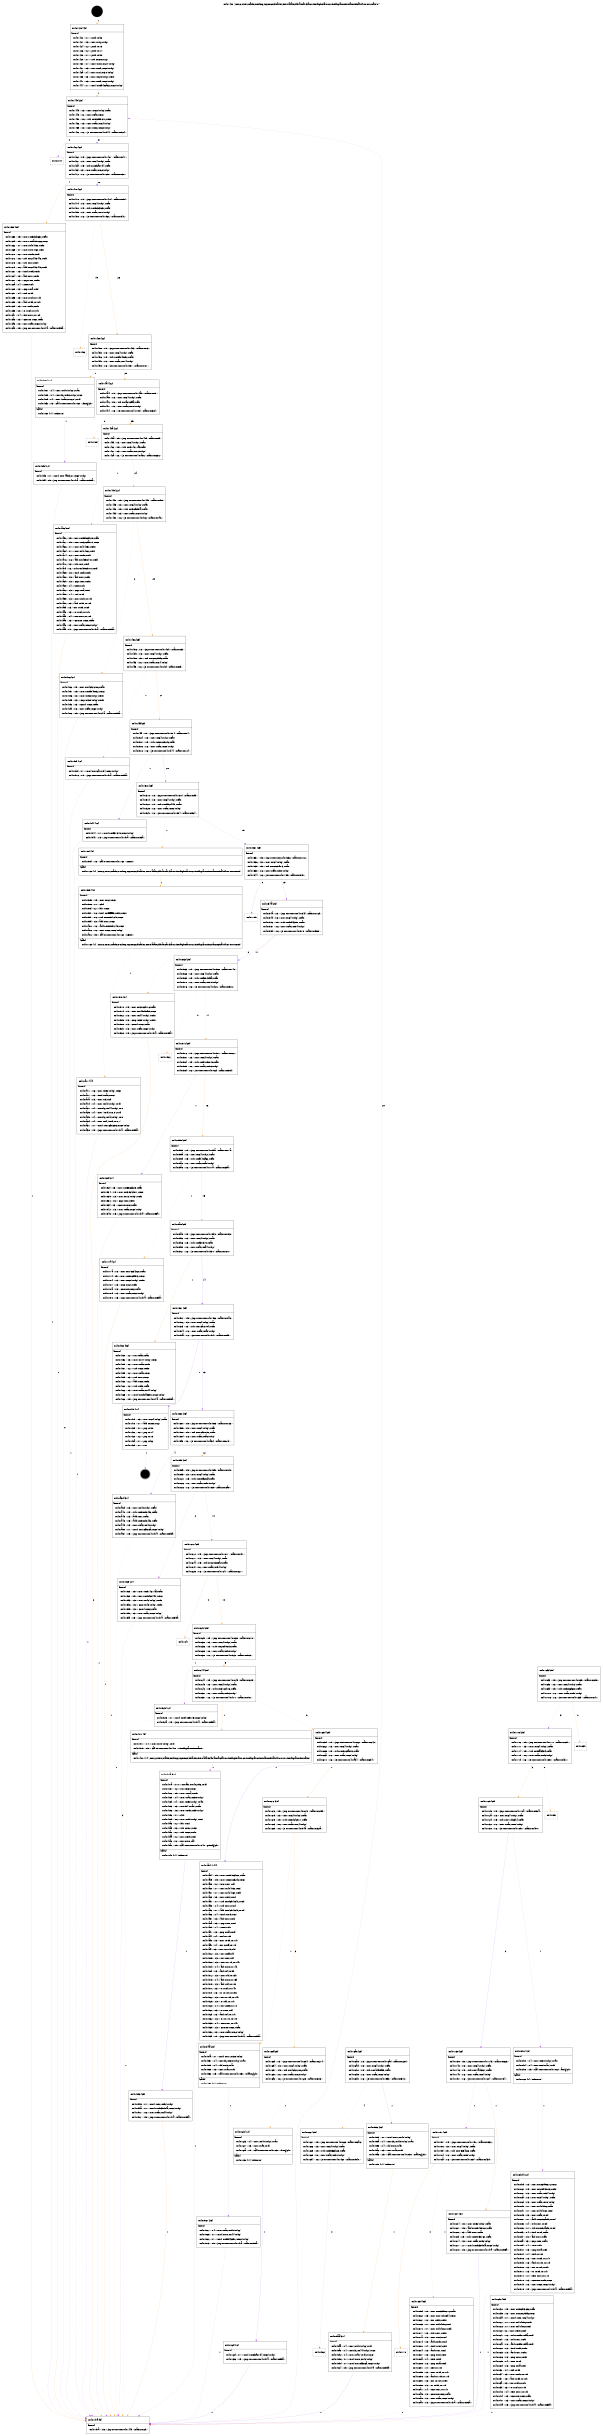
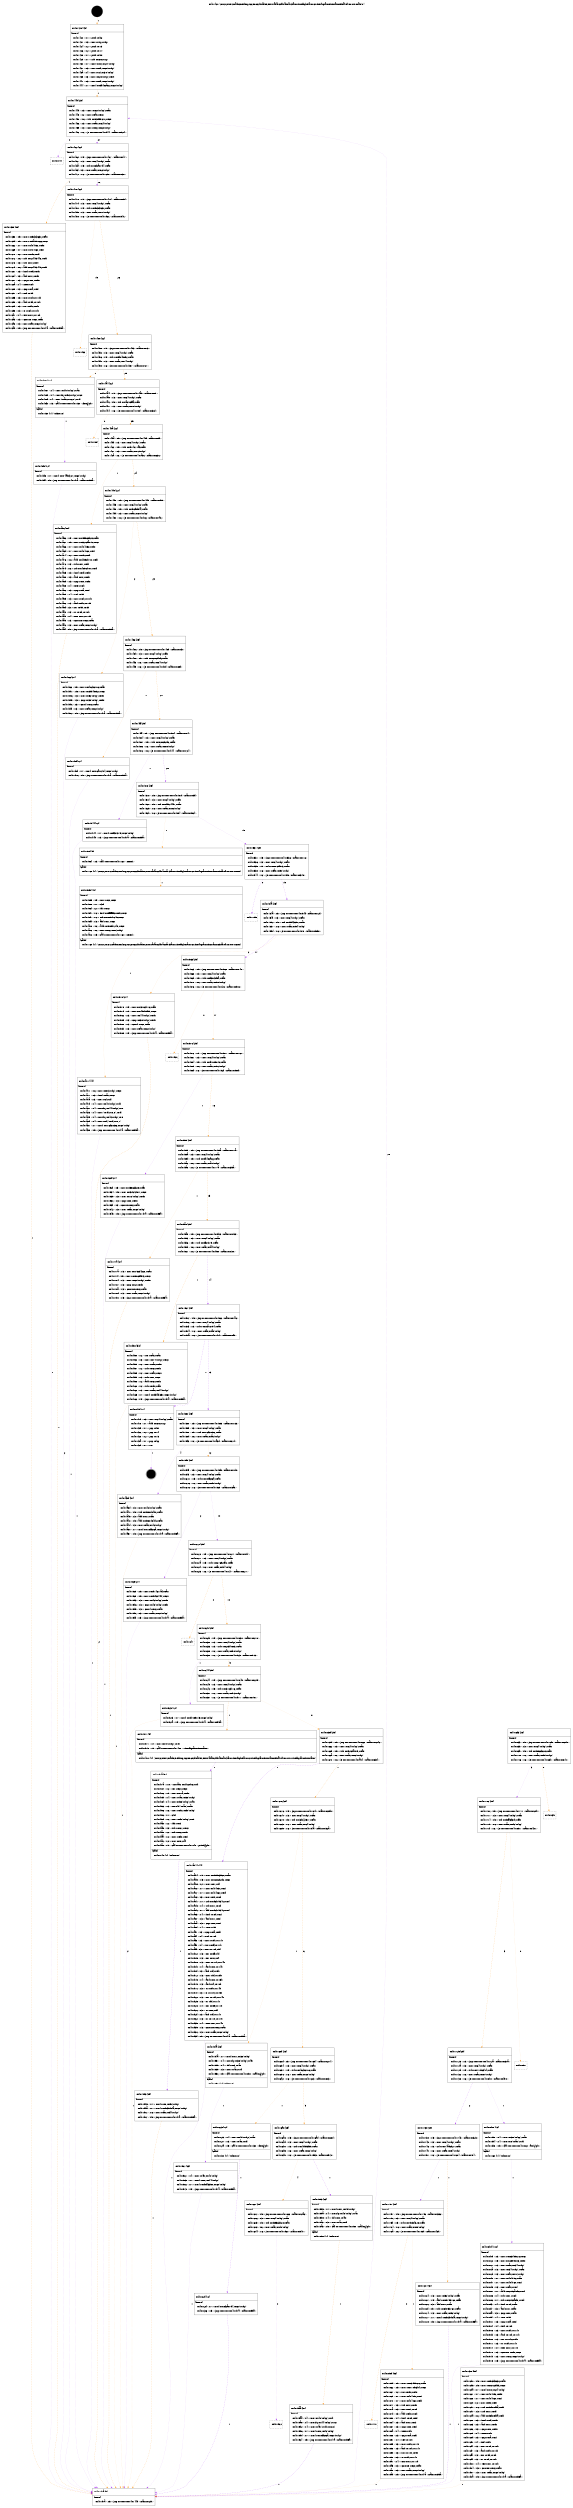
none -> (304, 2103)
